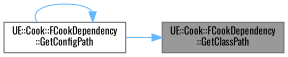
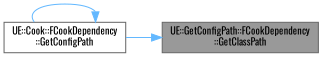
(223, 38) -> (240, 38)
